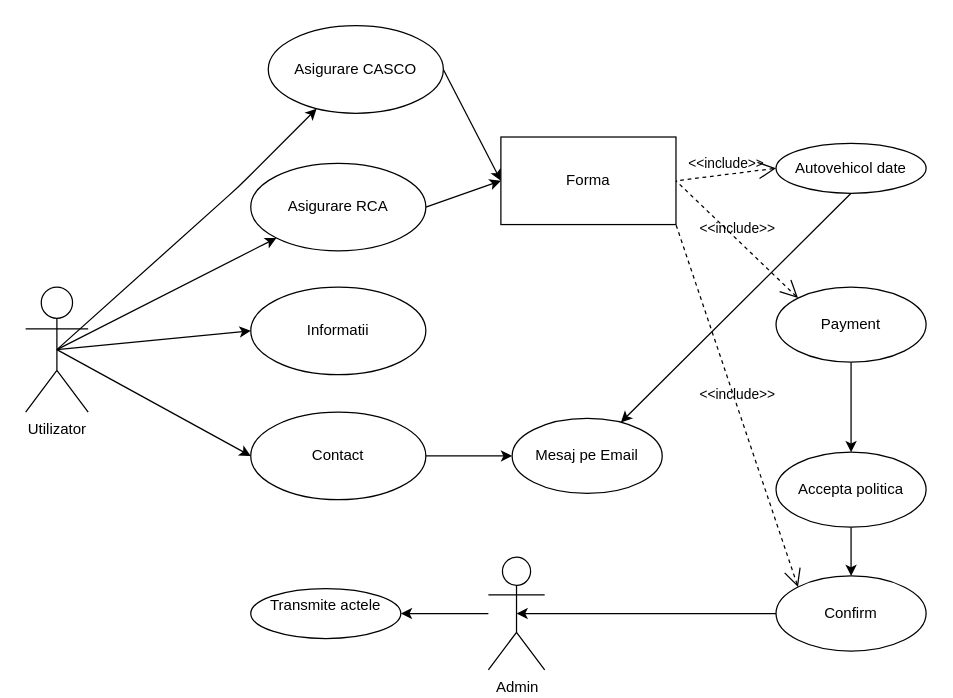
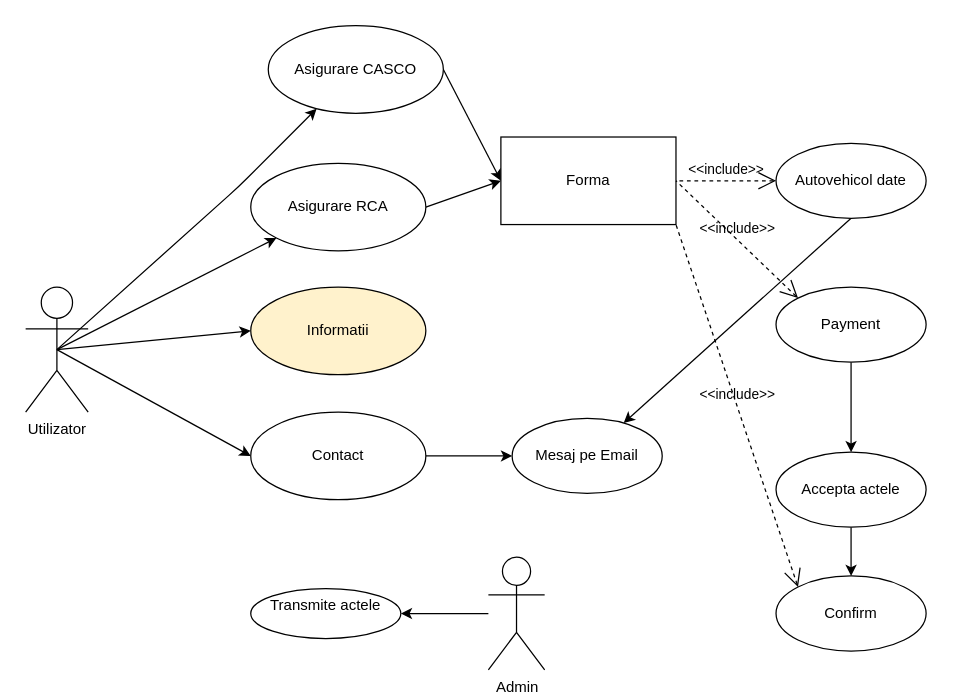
(851, 168) -> (851, 181)
(338, 331) -> (338, 331)
(851, 489) -> (851, 489)
(650, 613) -> none
